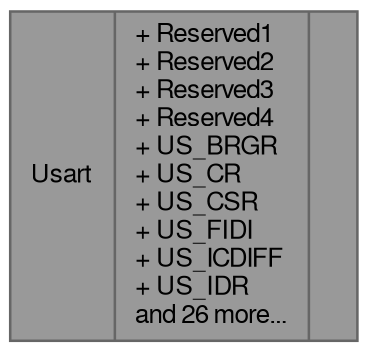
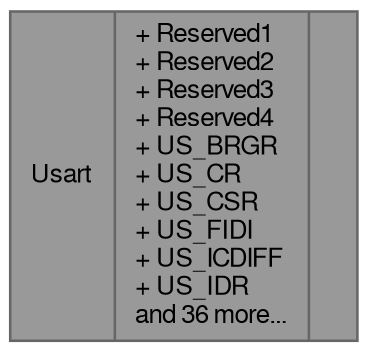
(212, 315) -> (212, 315)
